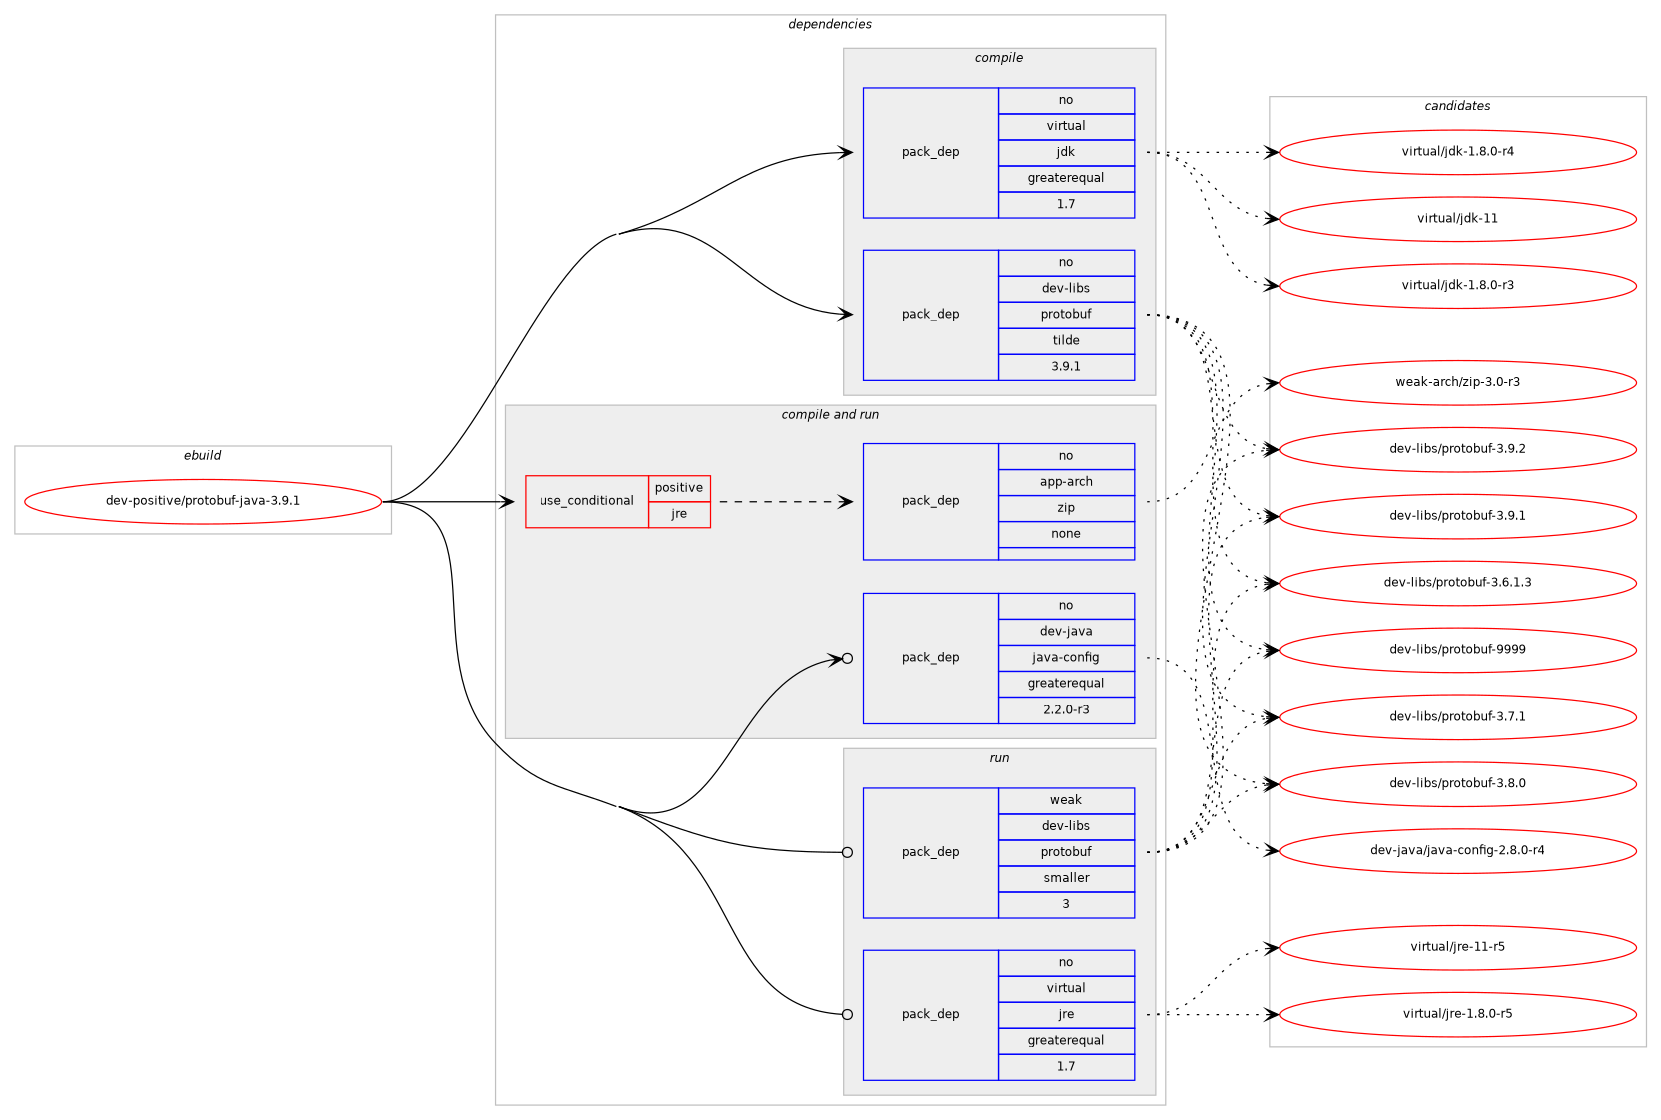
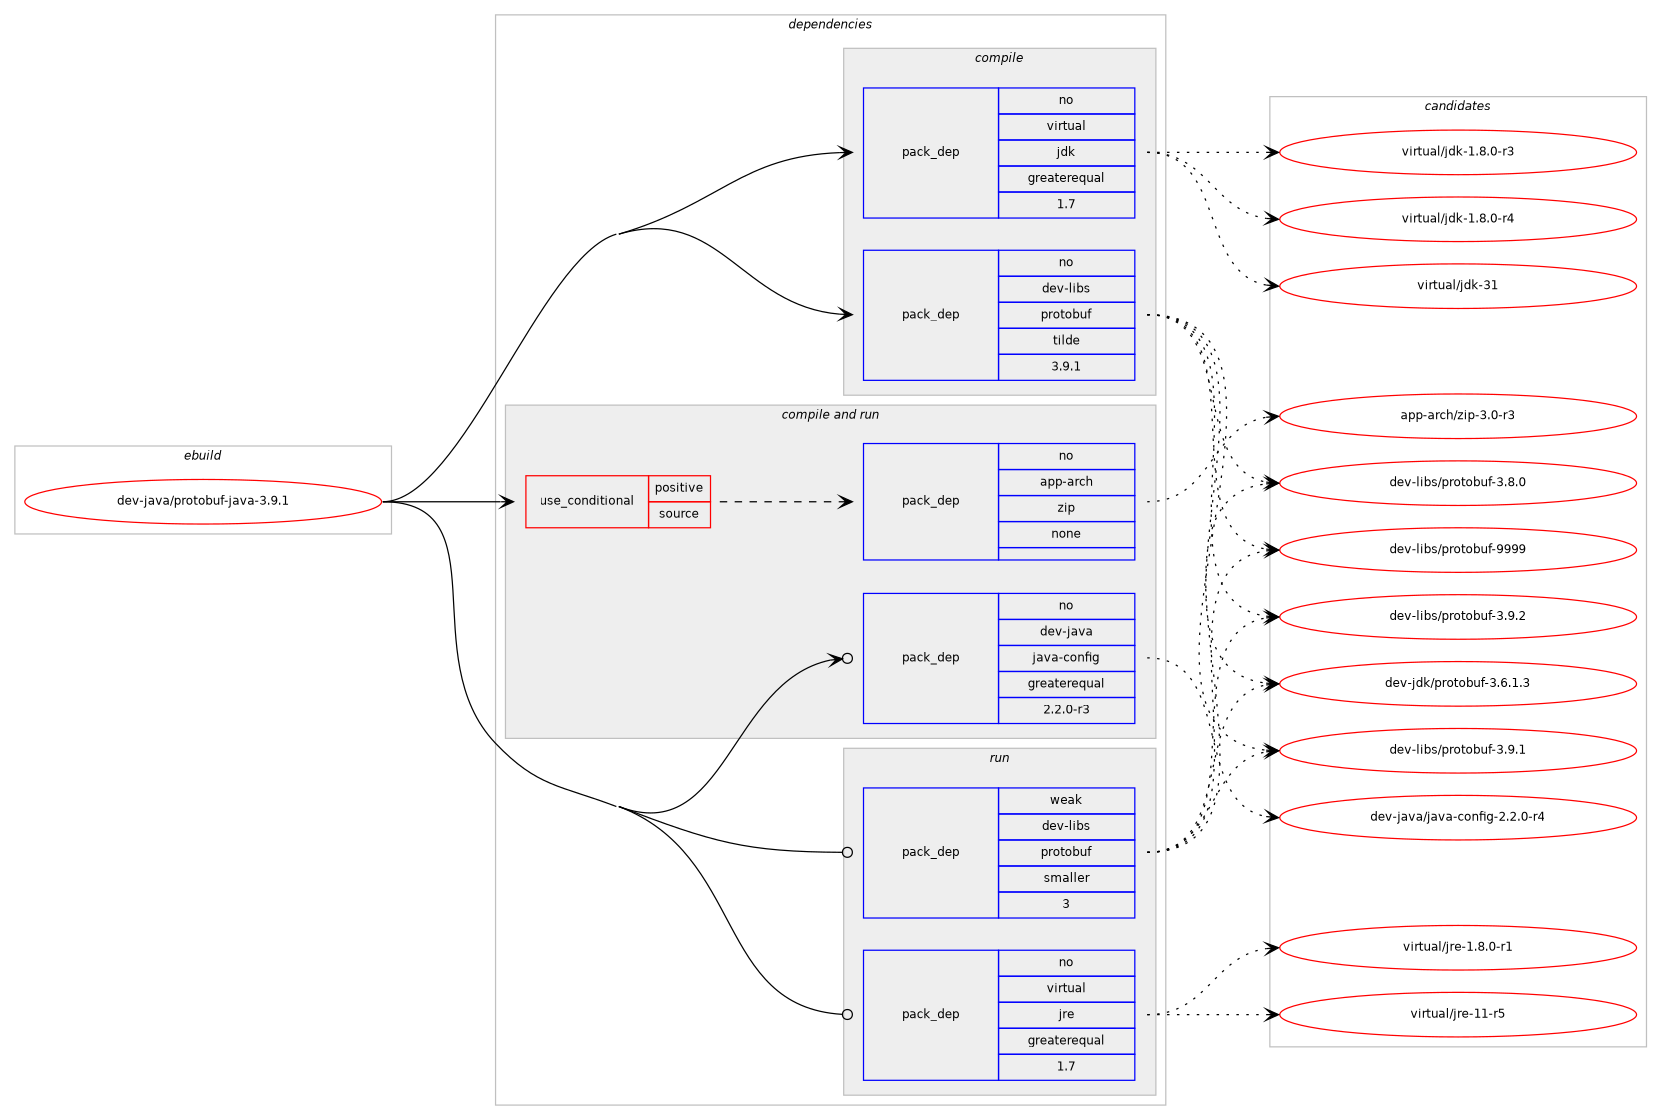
(1458, 219) -> (1458, 286)
(1458, 383) -> (1458, 416)
(203, 502) -> (203, 502)
(680, 514) -> (680, 514)
(1458, 584) -> (1458, 684)
(1458, 717) -> none
(1458, 851) -> (1458, 818)
(1458, 1015) -> (1458, 948)
